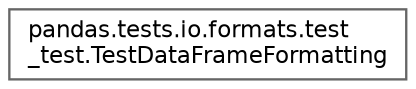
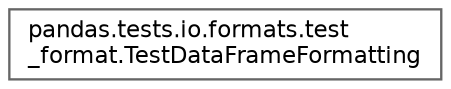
(208, 44) -> (225, 44)
